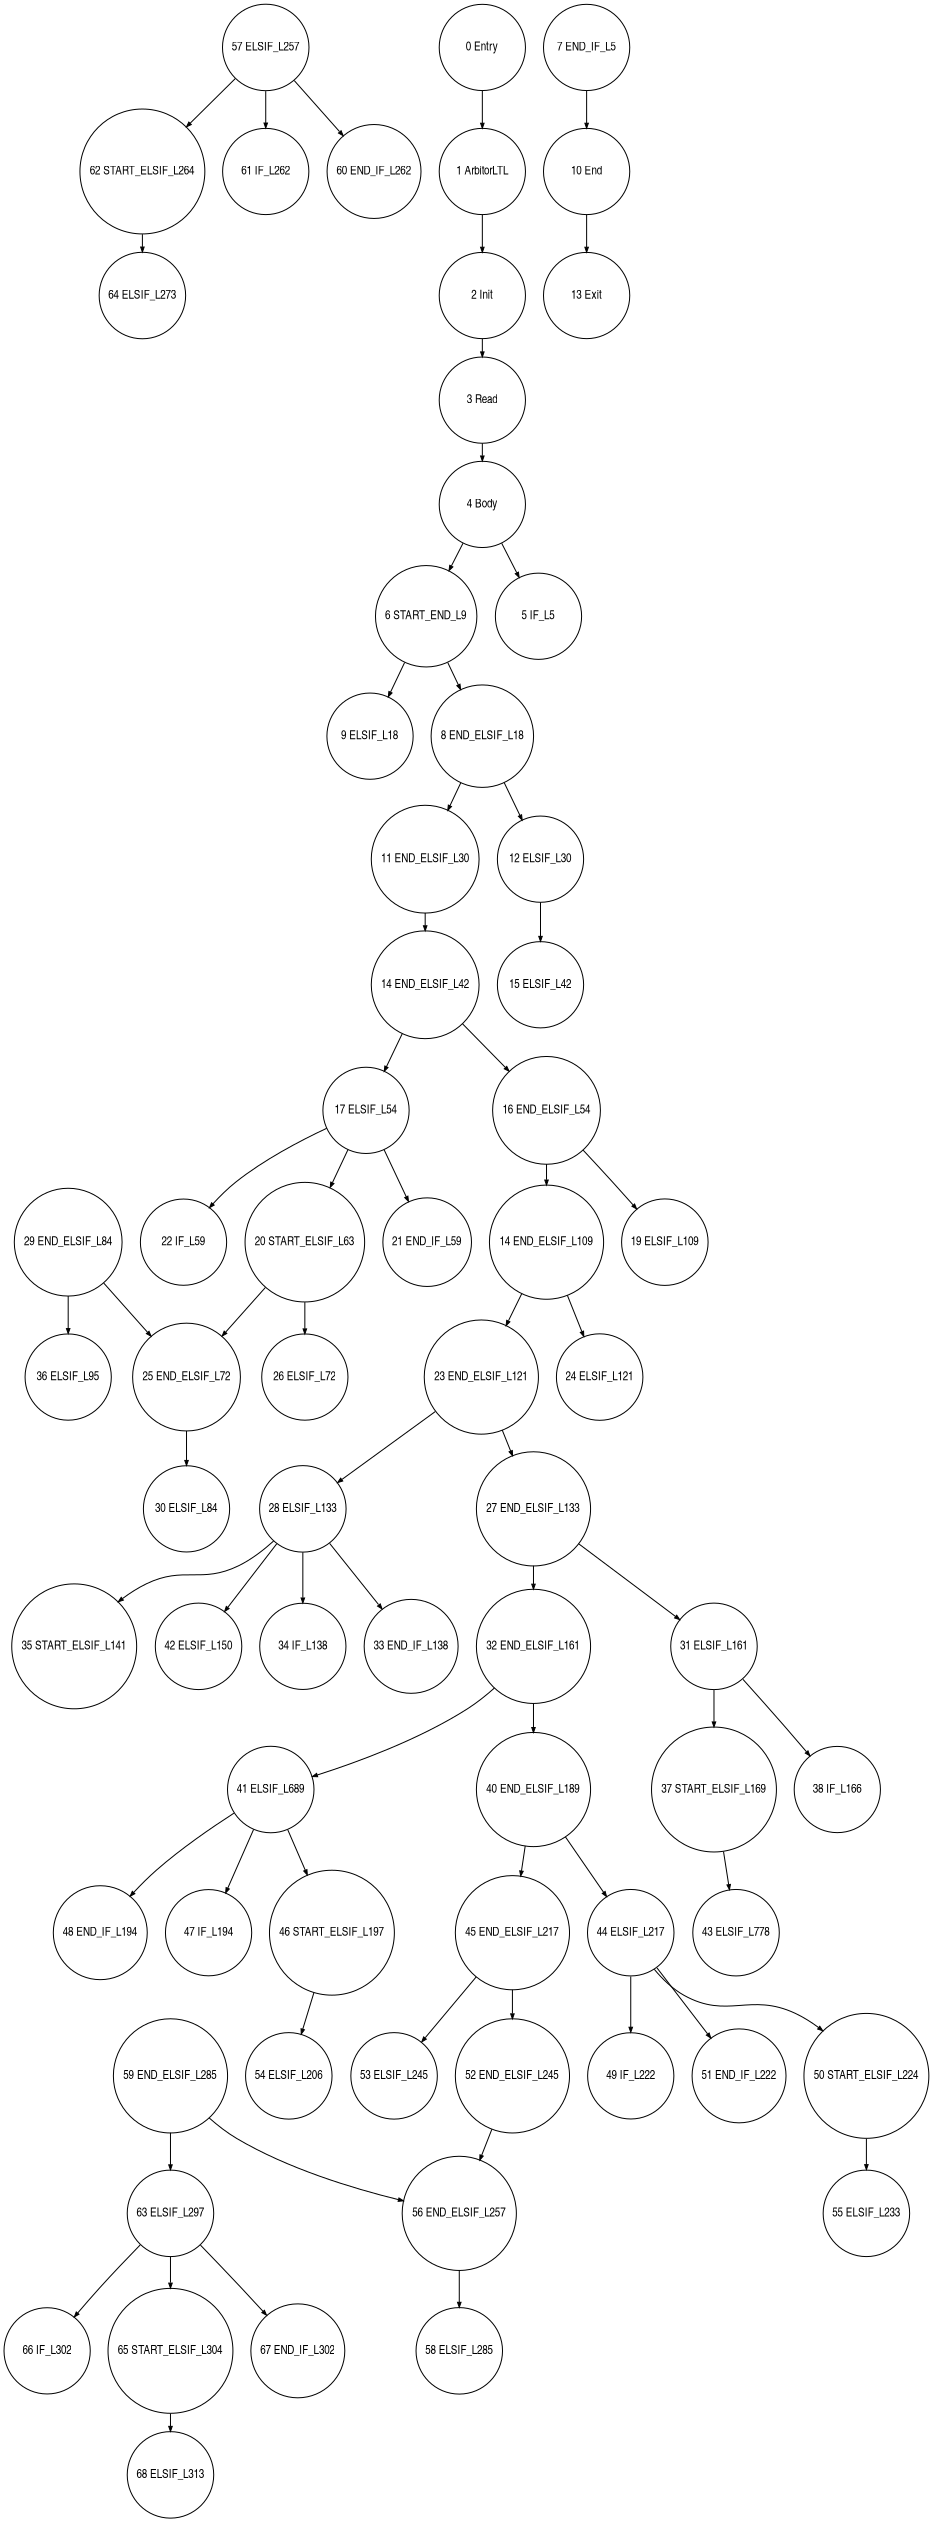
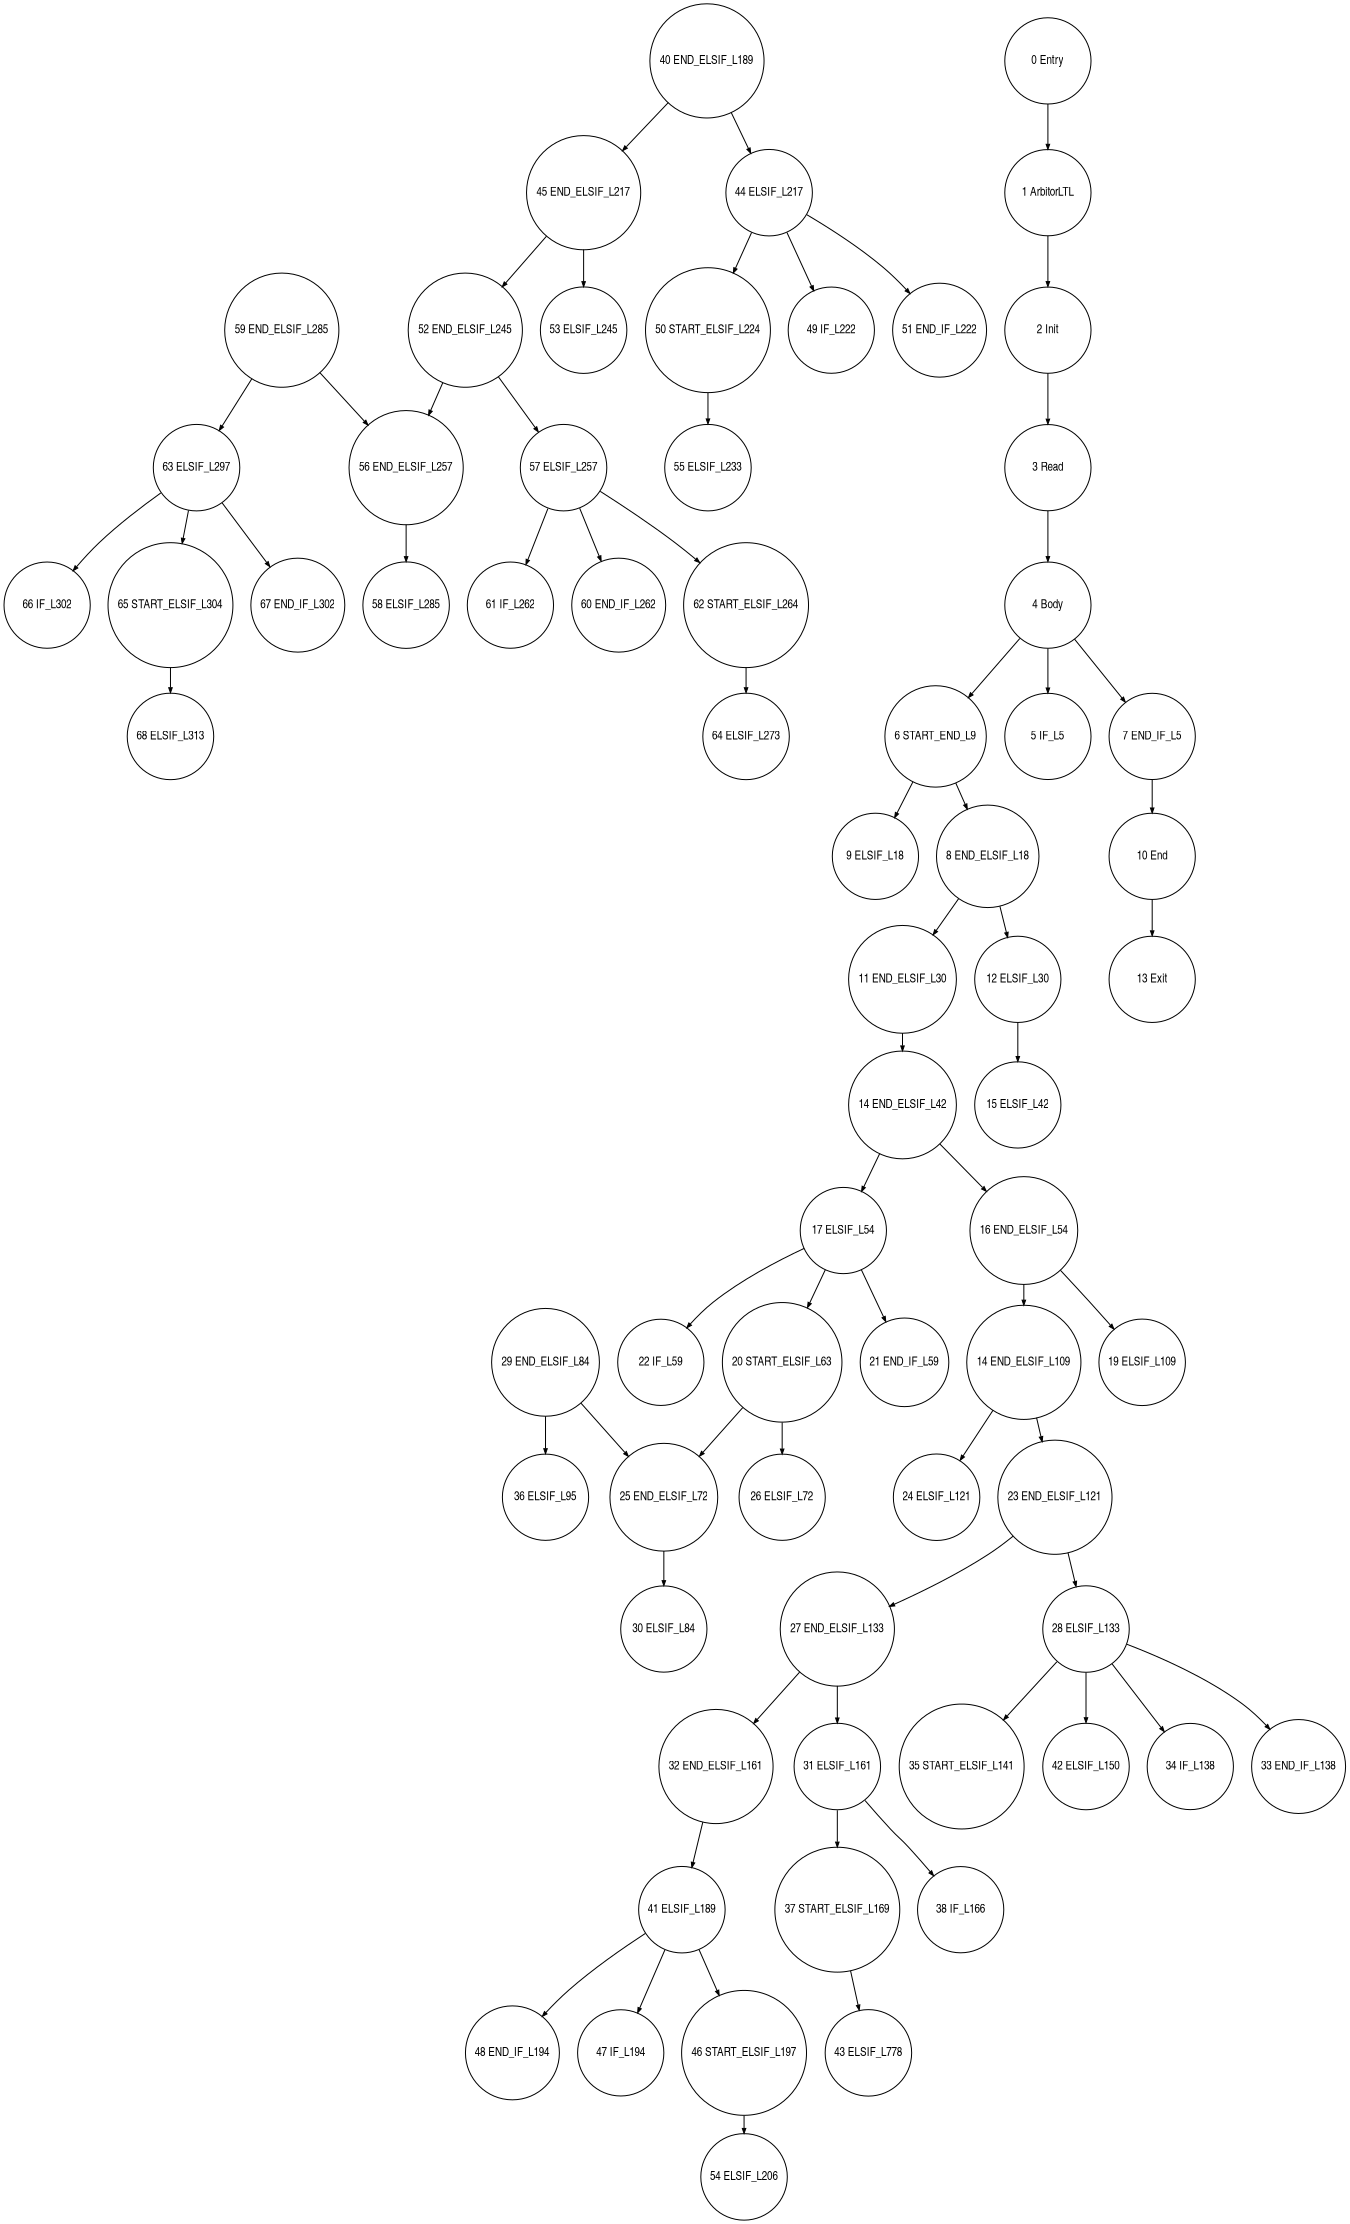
none -> (517, 402)
none -> (1098, 668)
(533, 1715) -> none
(271, 1789) -> (682, 1910)
